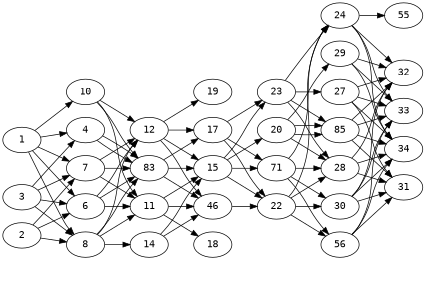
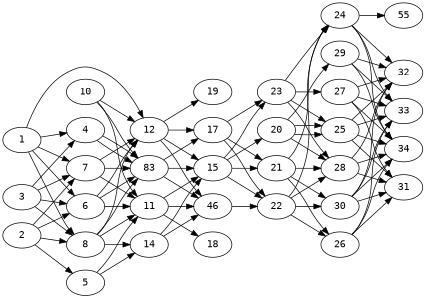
(51, 118) -> (78, 68)
(340, 130) -> (340, 130)
(276, 168) -> (276, 168)
(340, 245) -> (340, 245)
none -> (86, 283)
